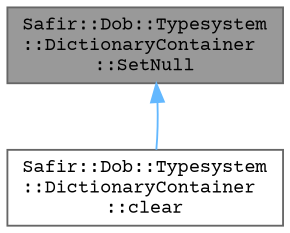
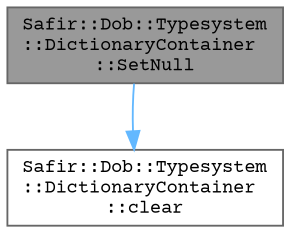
(158, 126) -> (133, 107)
